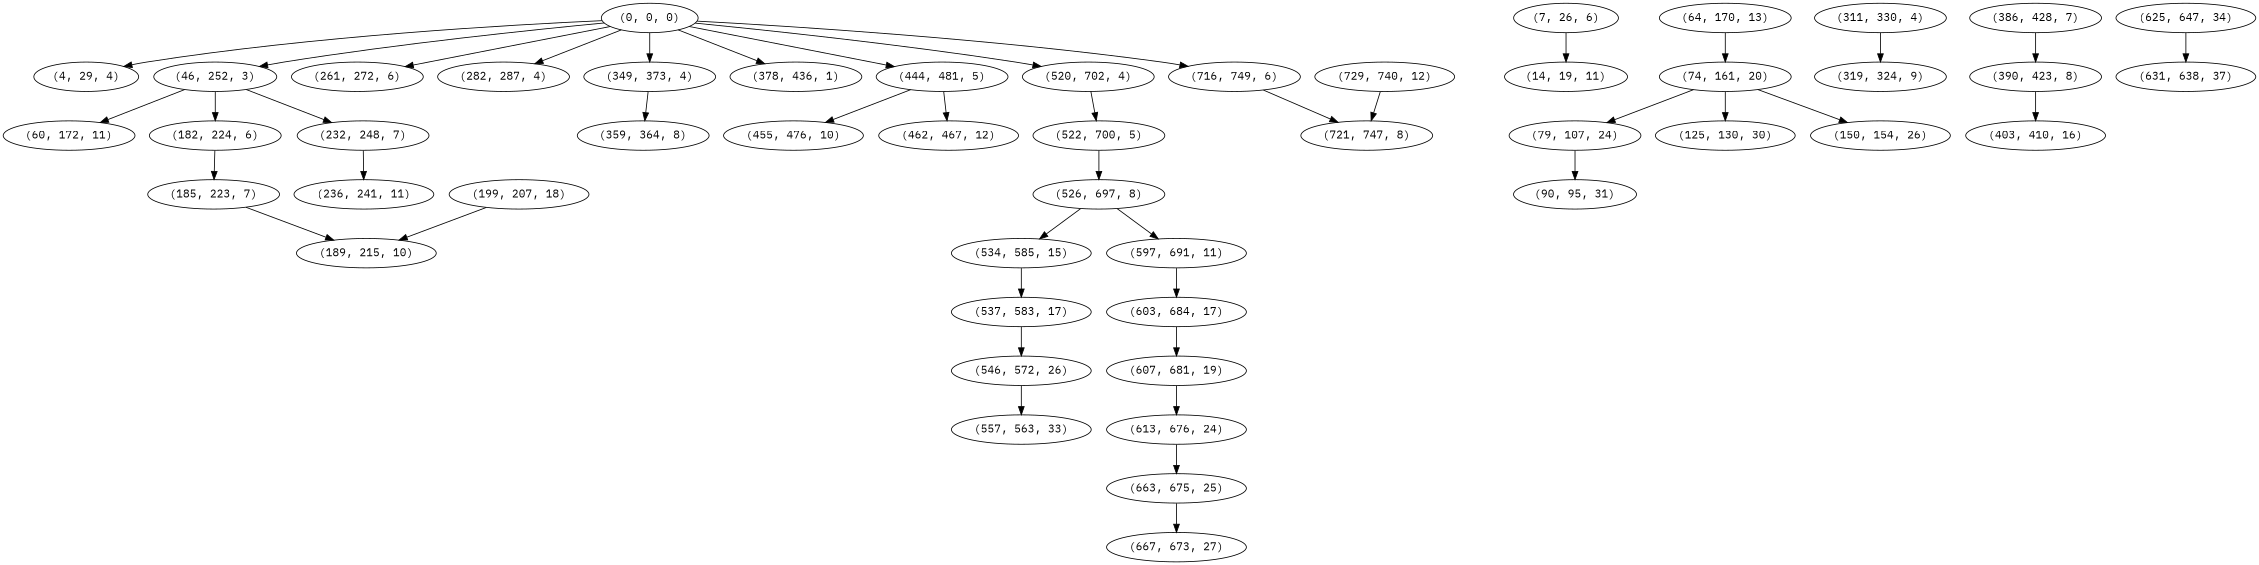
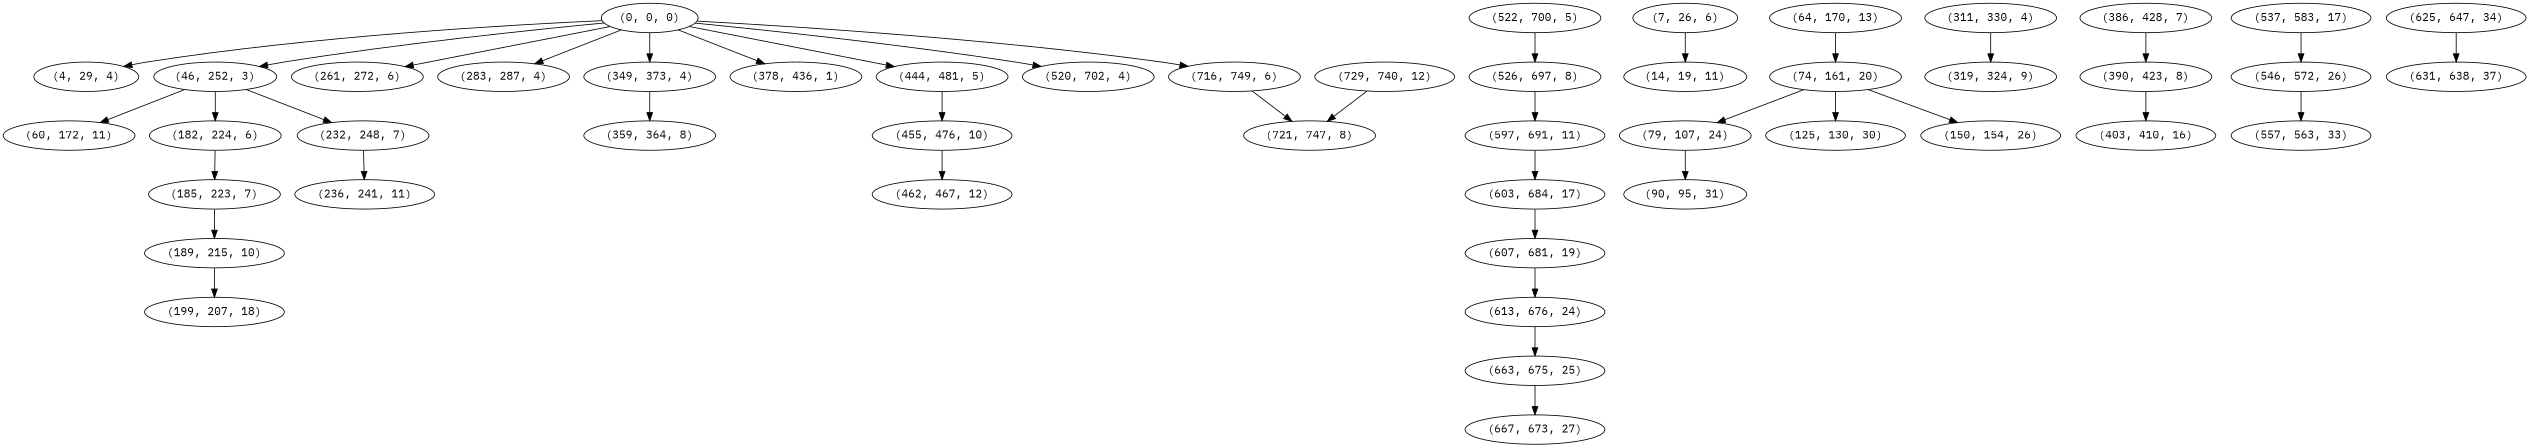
(504, 77) -> (504, 77)
(945, 102) -> (942, 161)
(1093, 102) -> none
(447, 222) -> (214, 279)
(1021, 253) -> none
